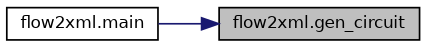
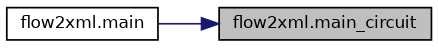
(319, 24) -> (325, 24)
